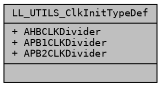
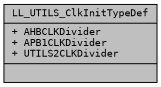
(60, 54) -> (66, 54)
